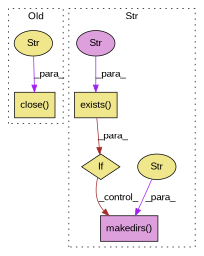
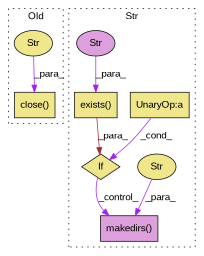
none -> (160, 105)
(96, 195) -> (96, 195)
